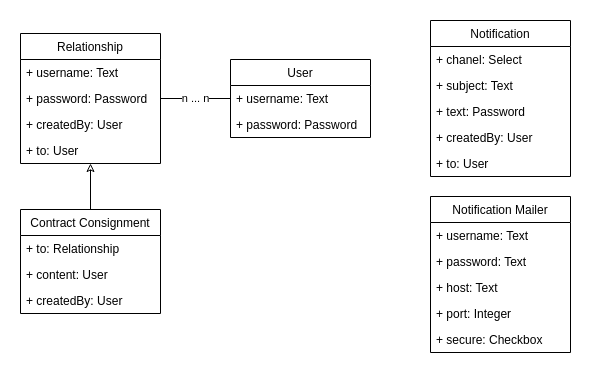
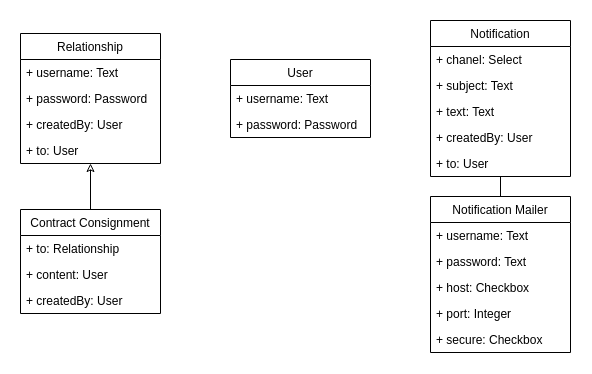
(216, 99) -> none
(485, 112) -> (472, 112)
none -> (501, 188)
(472, 288) -> (485, 288)
